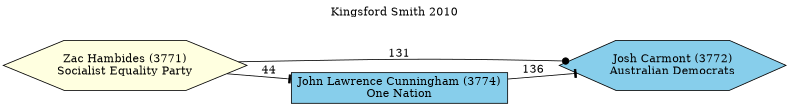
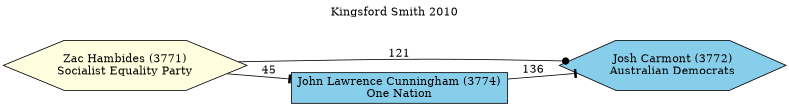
(400, 54) -> (400, 54)
(269, 71) -> (269, 71)
